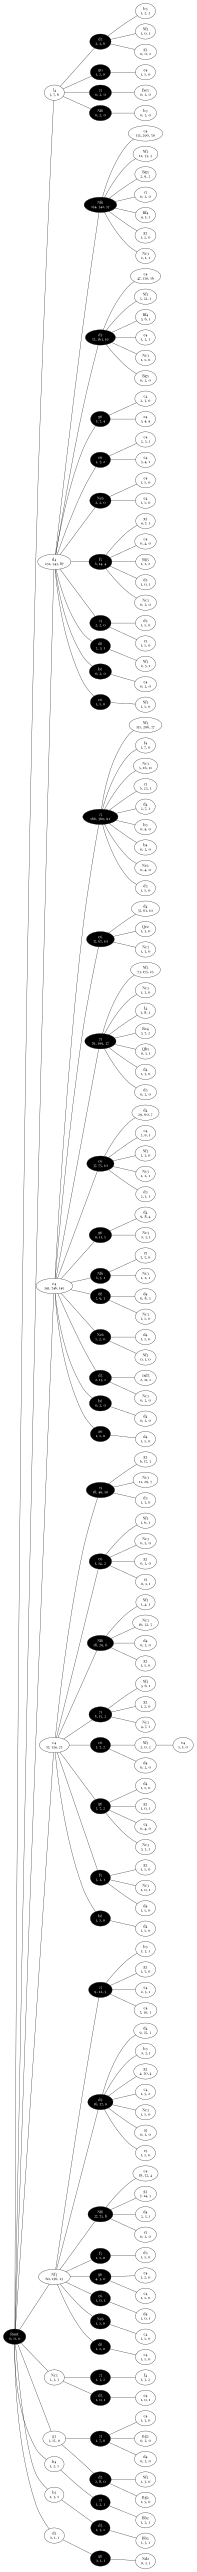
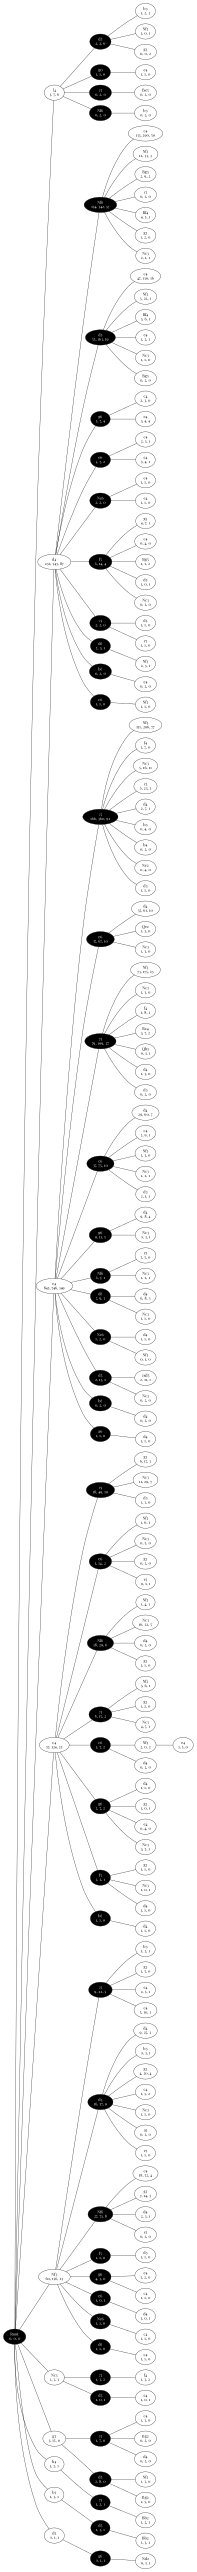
(54, 1286) -> (54, 1286)
